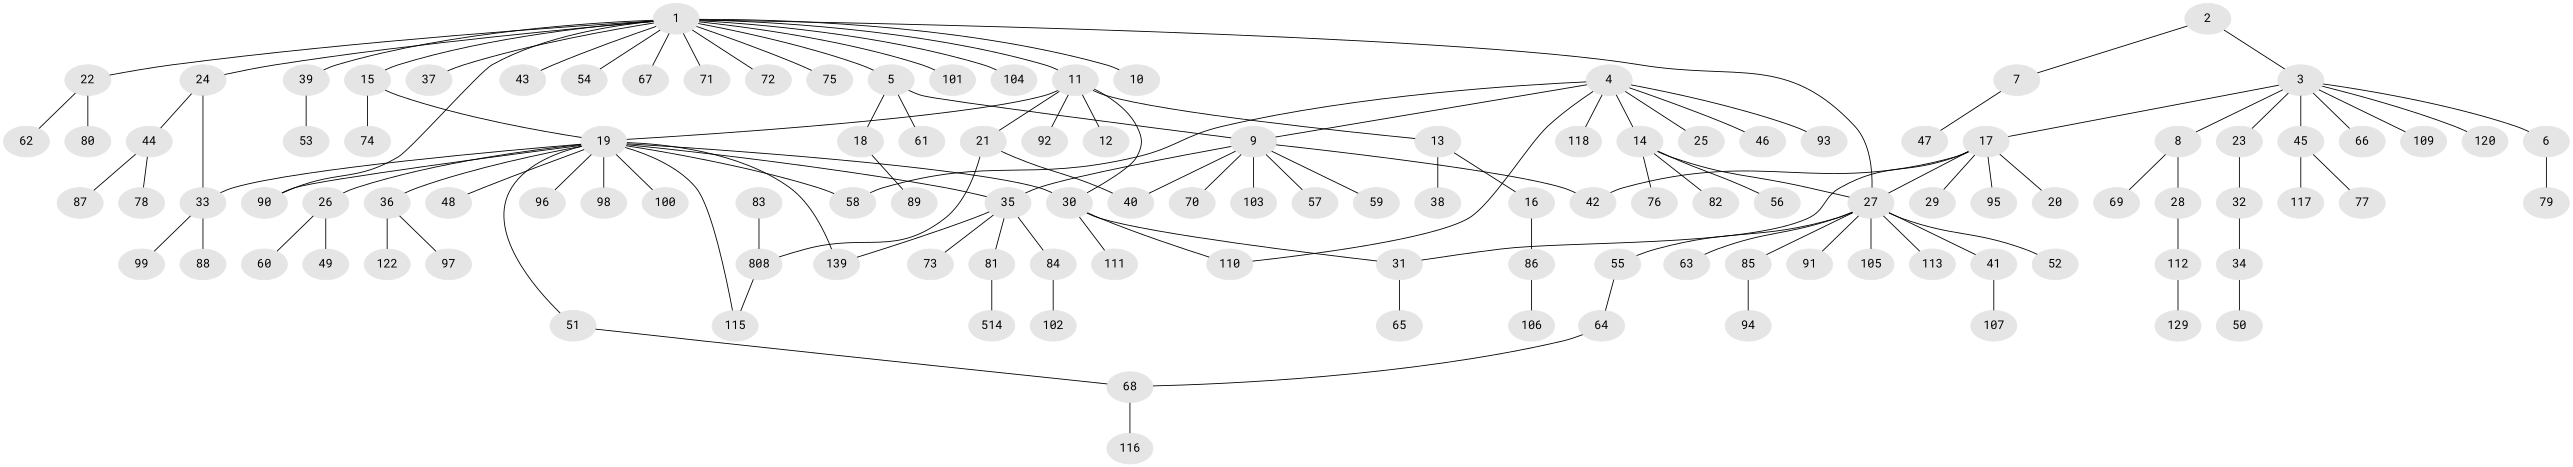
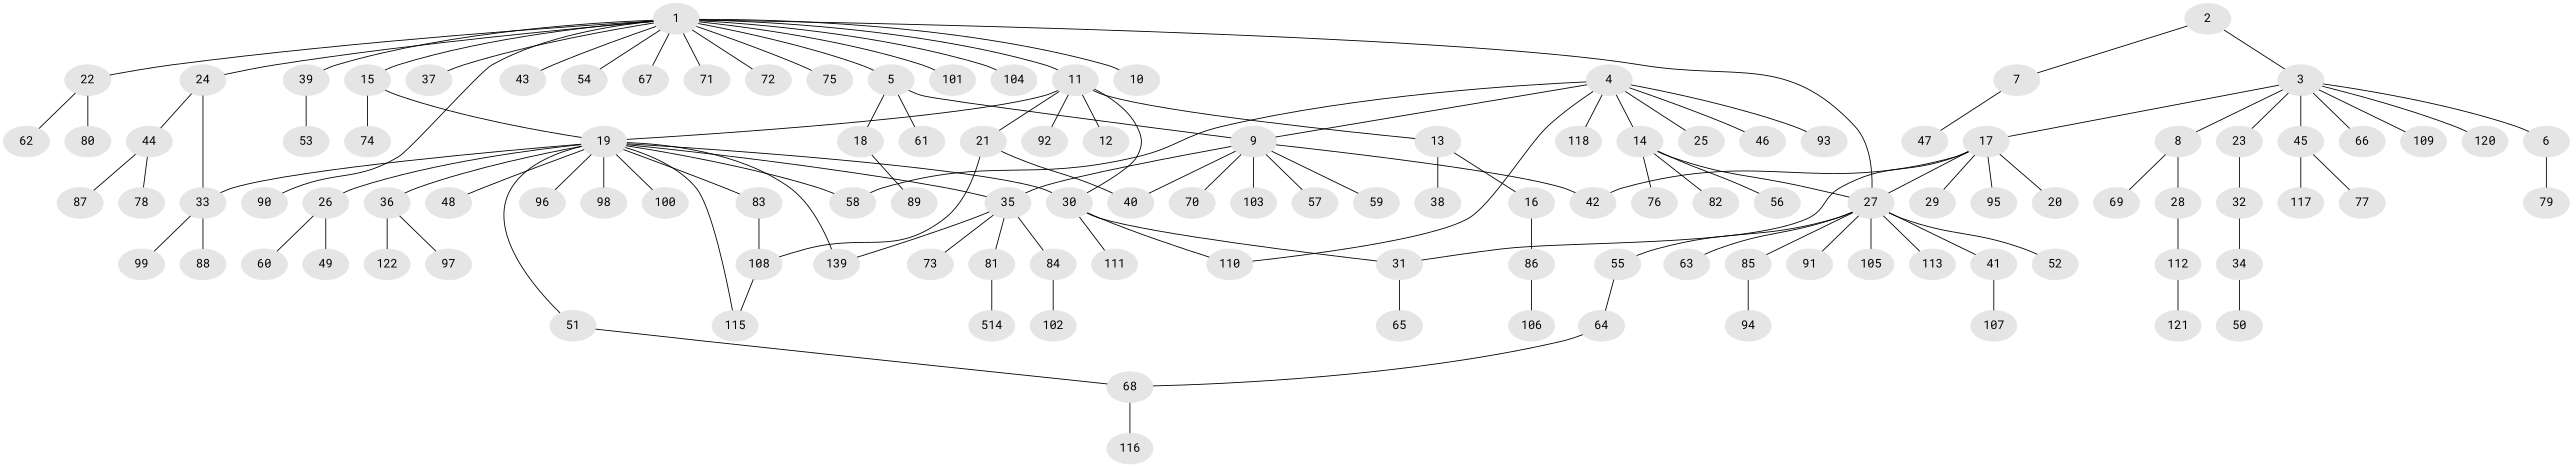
(401, 170) -> (691, 175)
(759, 264) -> (759, 264)
(2178, 326) -> (2178, 326)
